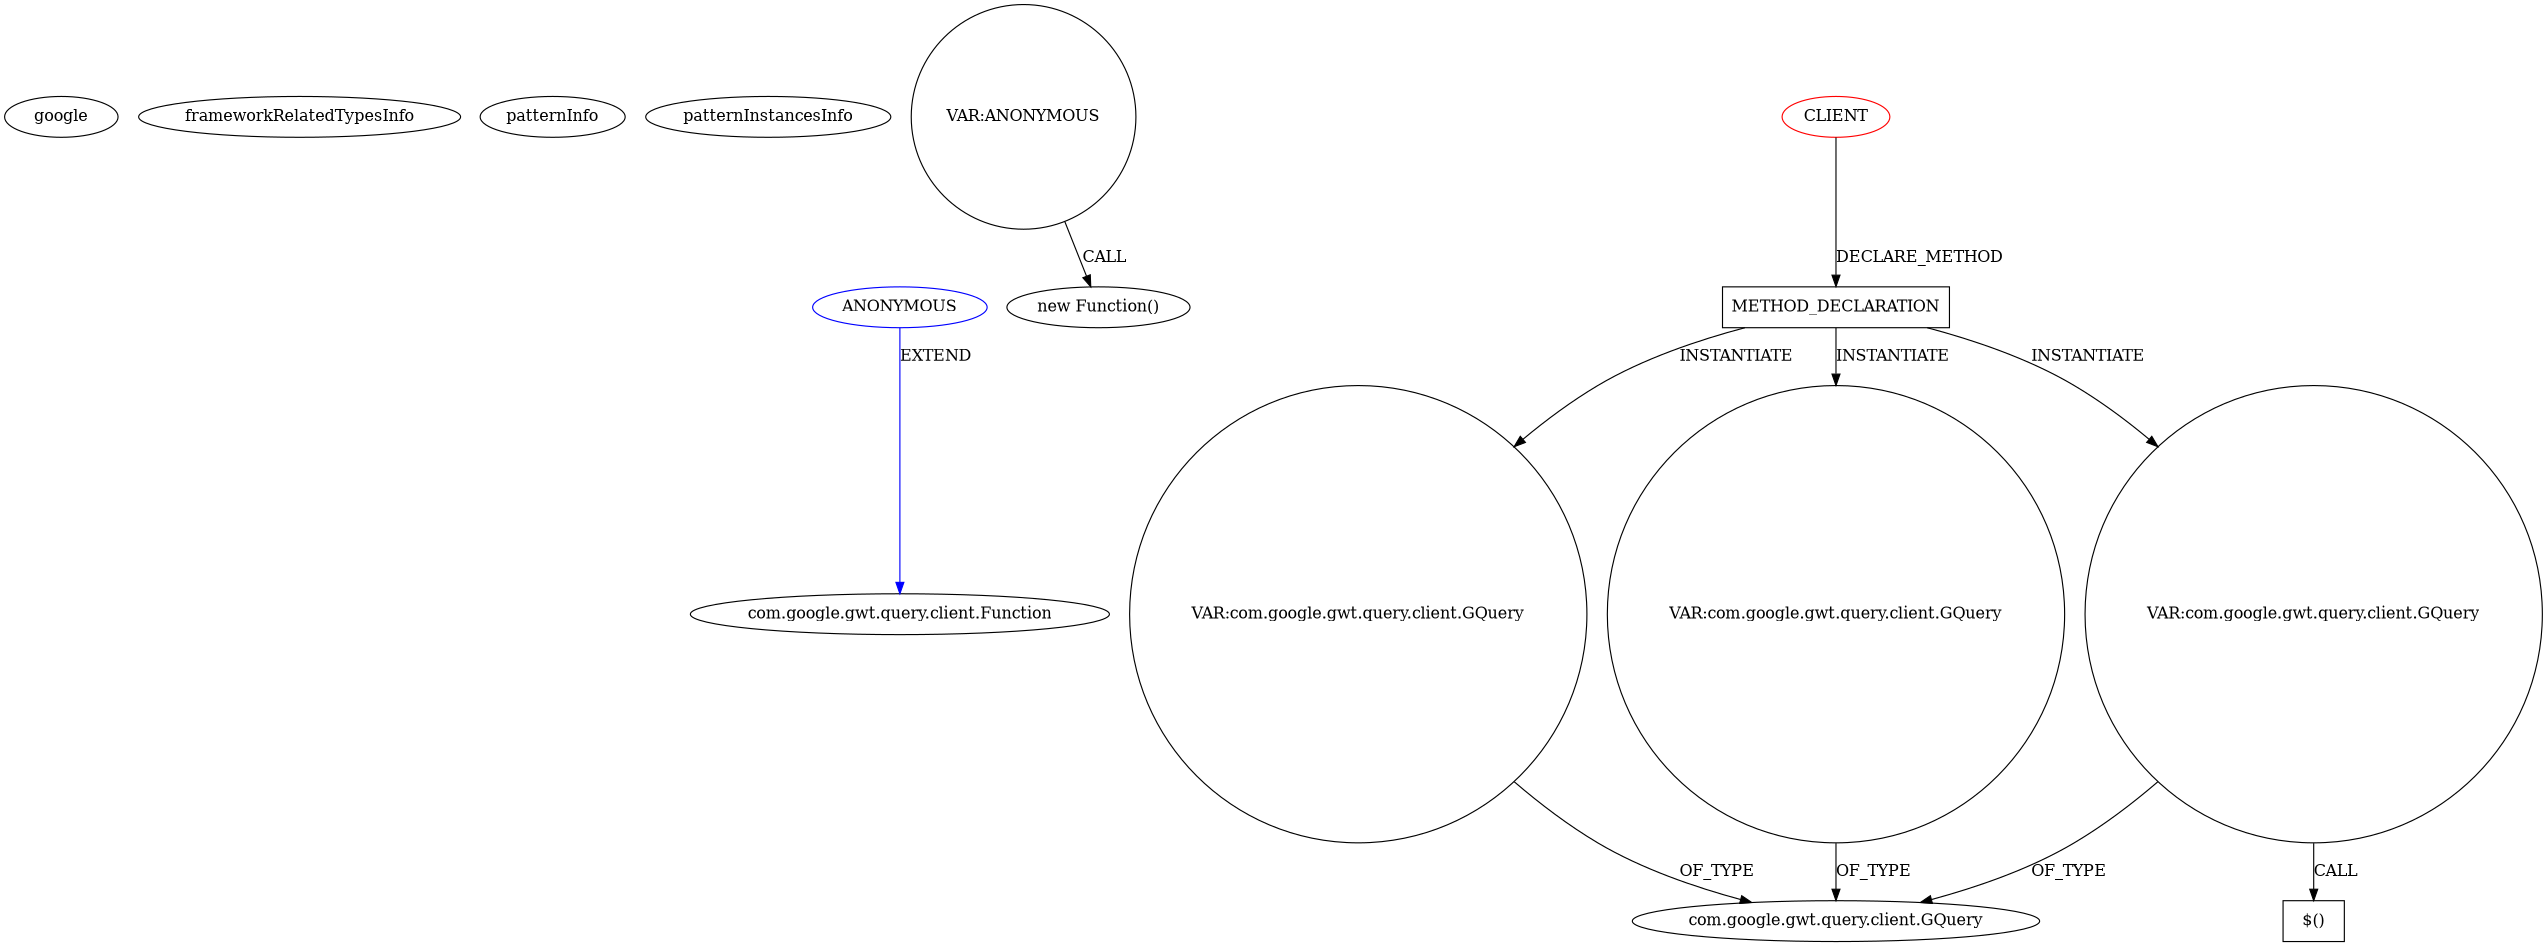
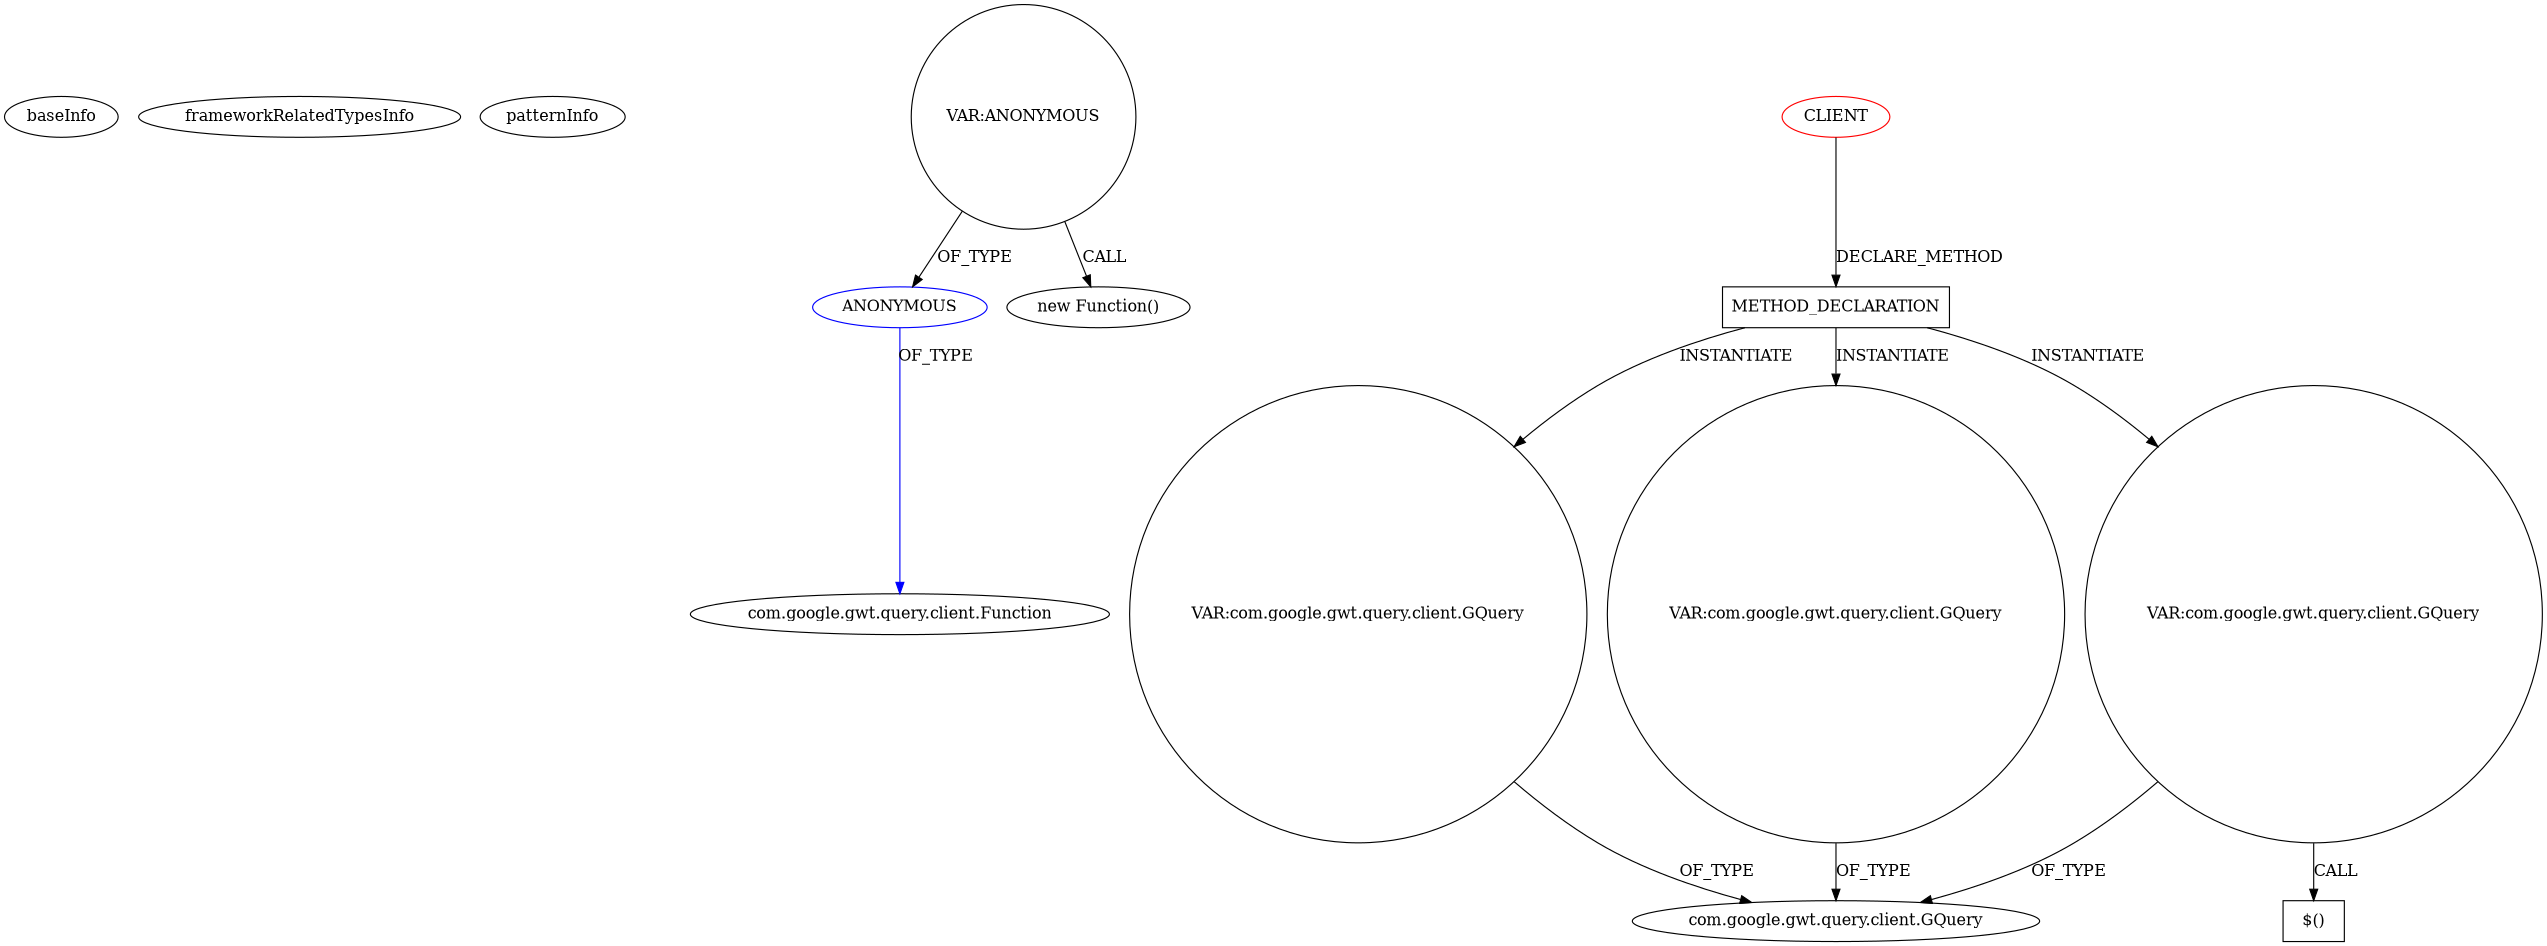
(61, 117) -> (61, 117)
(768, 117) -> none
none -> (941, 244)
(936, 357) -> (936, 357)
